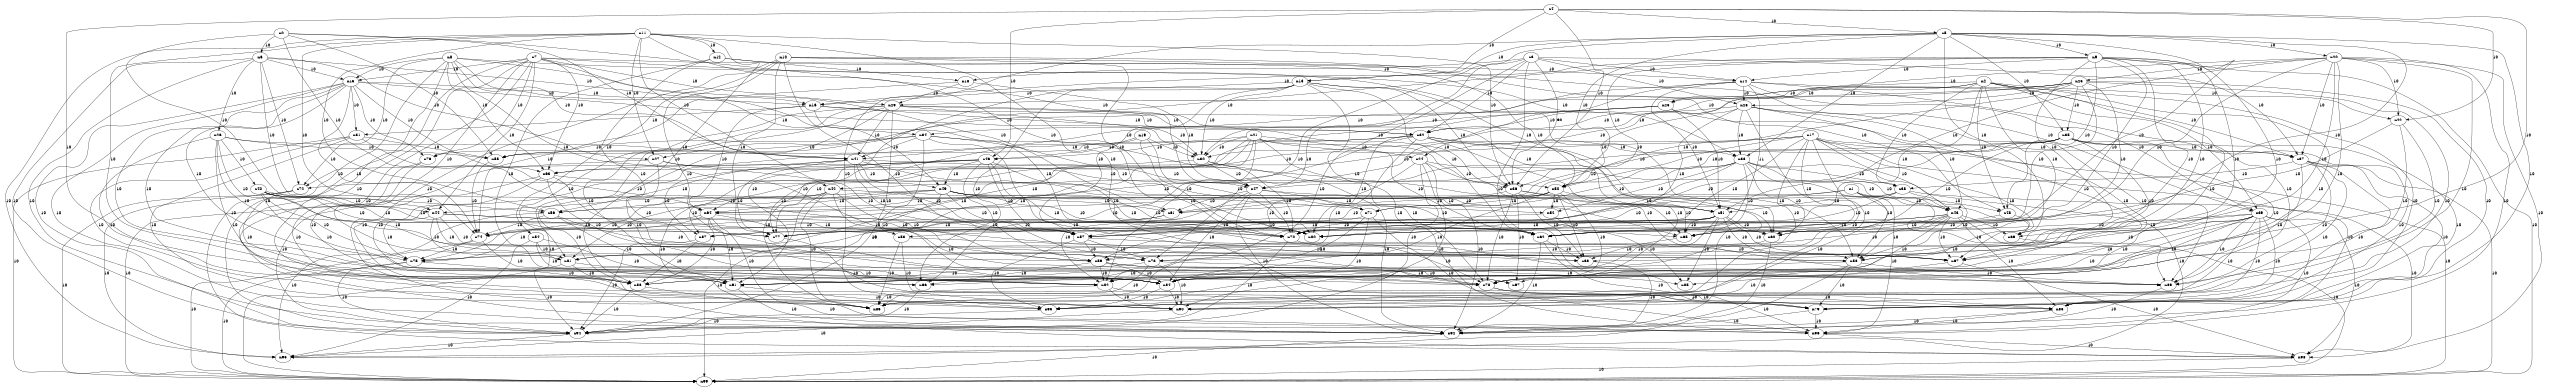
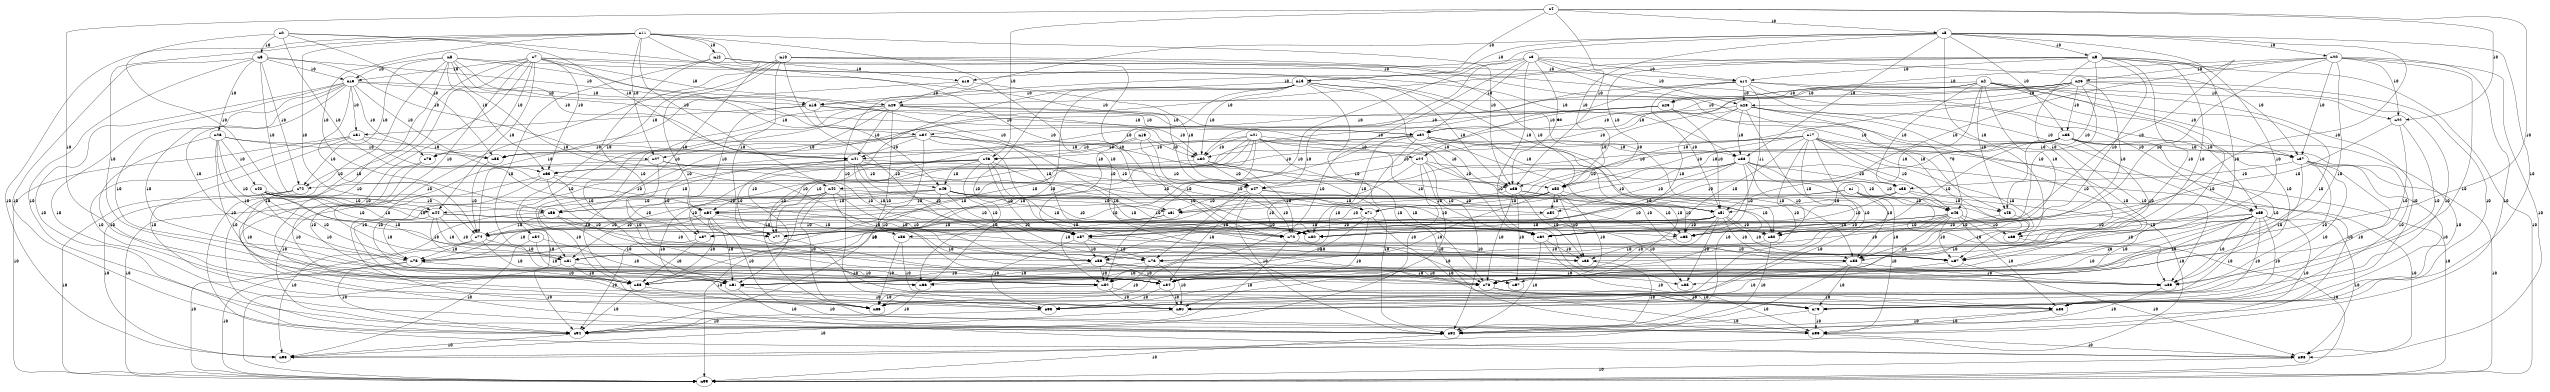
(1952, 159) -> (1952, 159)
none -> (963, 210)
(2164, 226) -> (1917, 161)
(542, 250) -> (522, 249)
